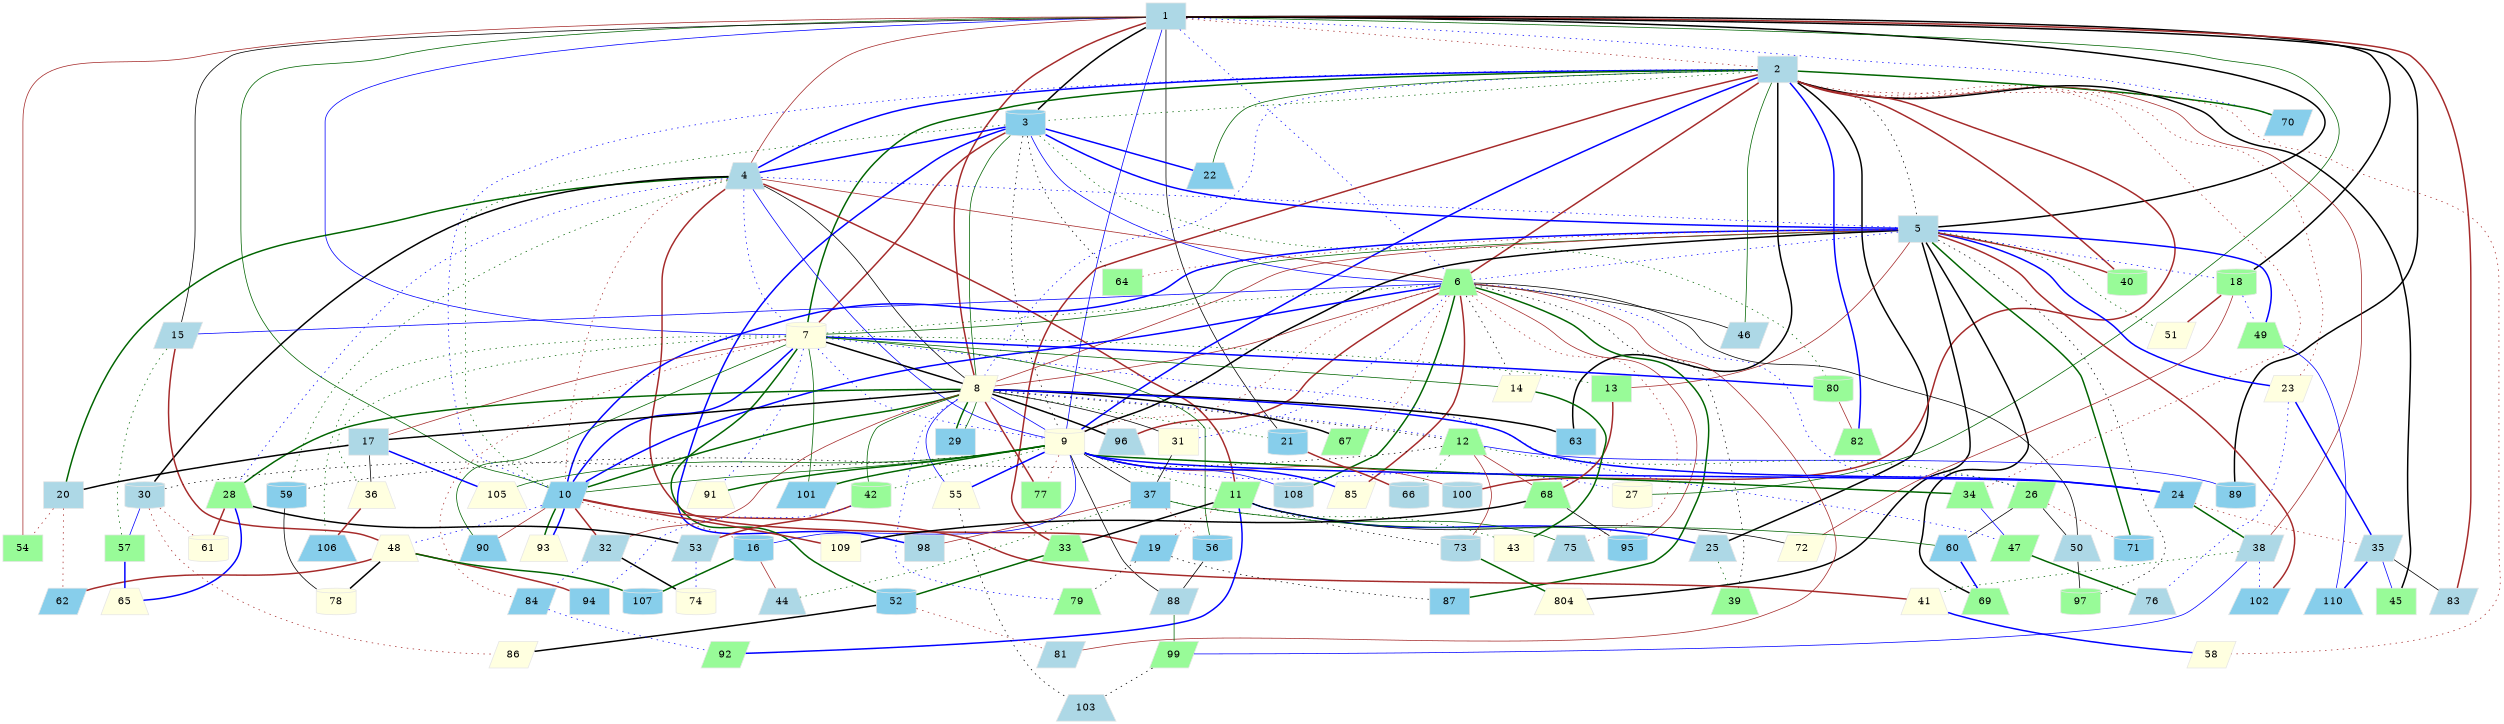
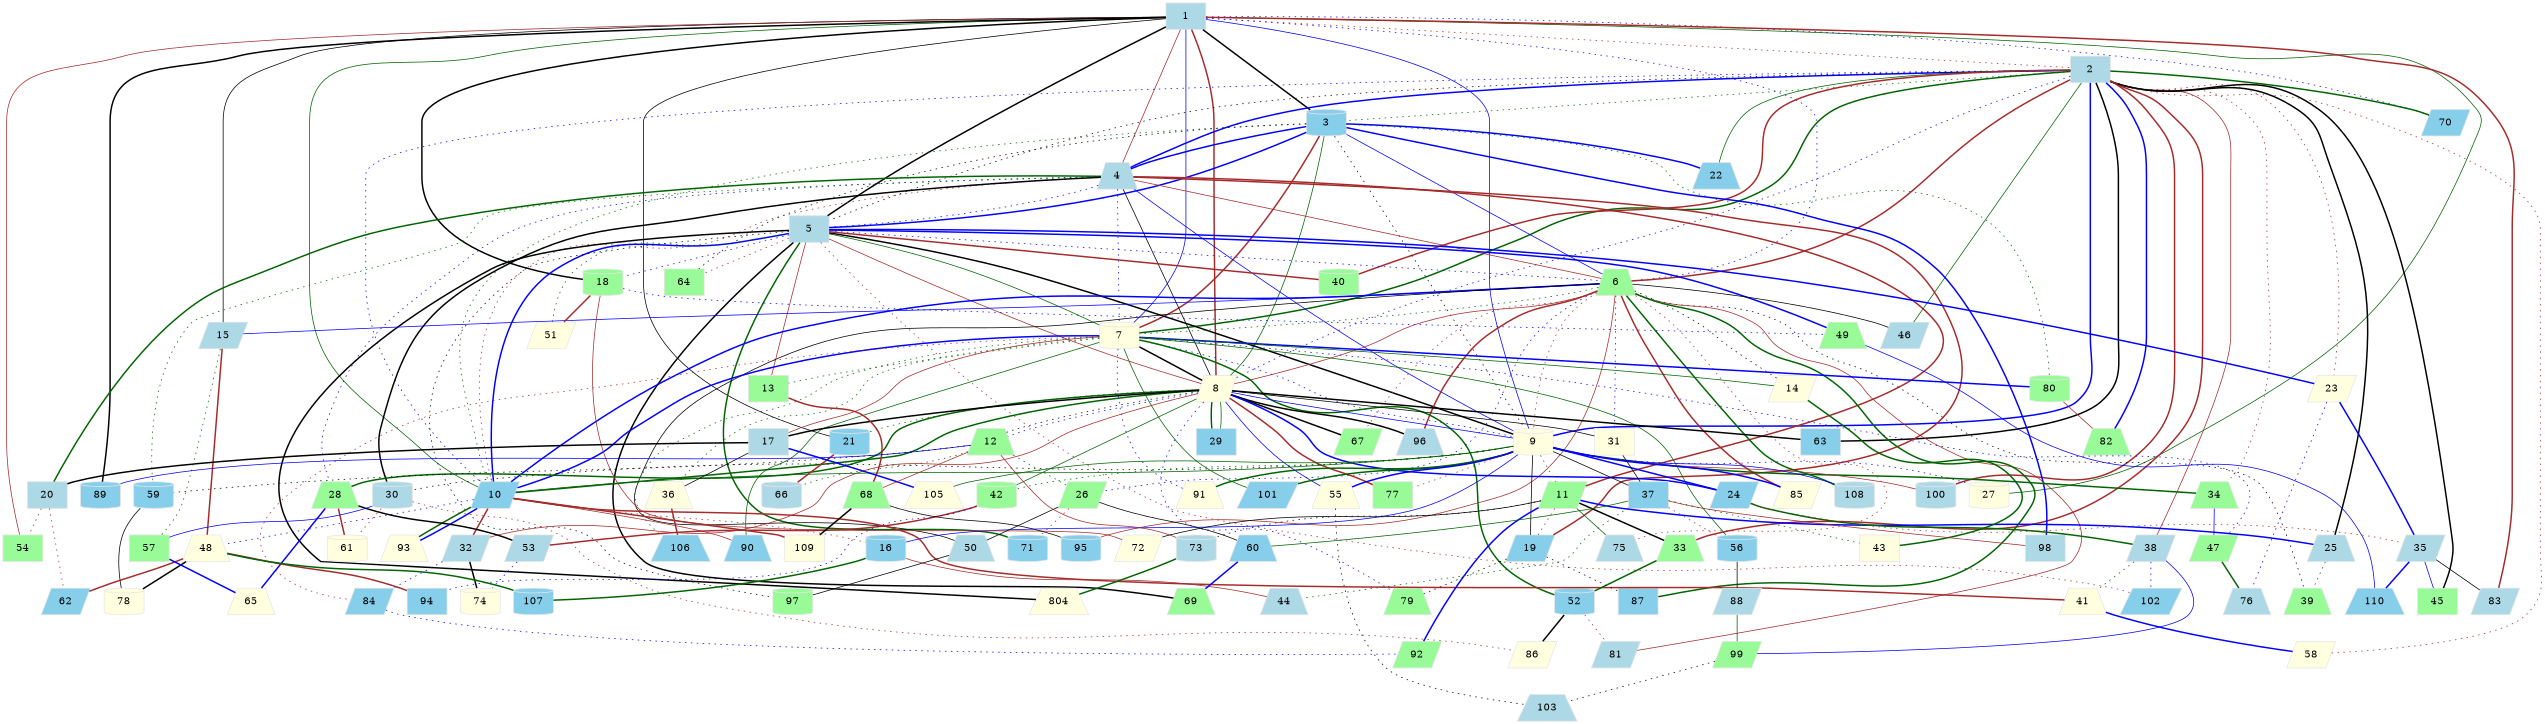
(2157, 384) -> (1429, 553)
(1106, 529) -> (1531, 495)
